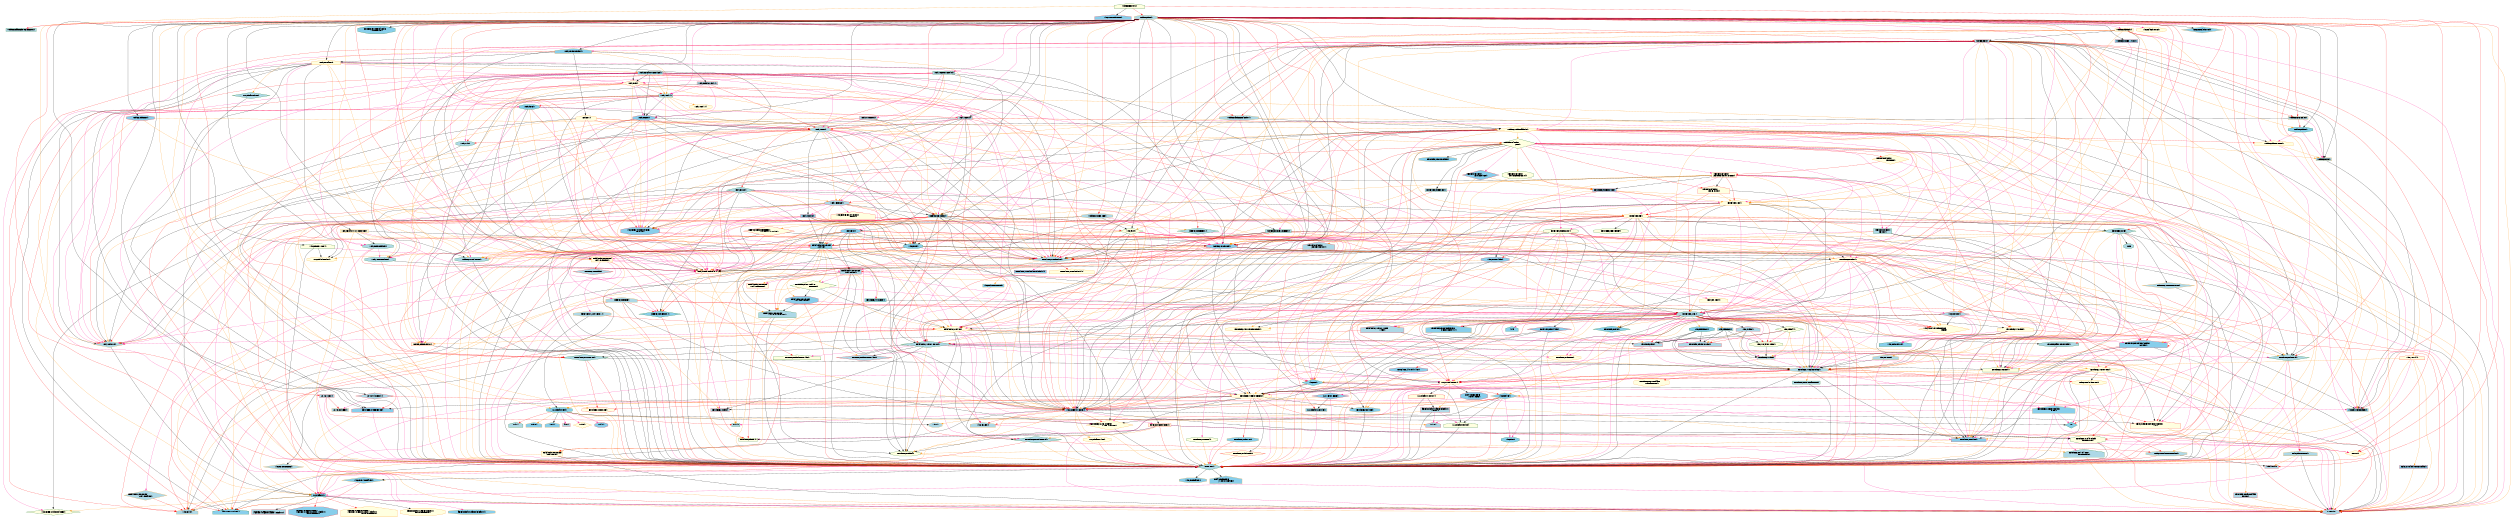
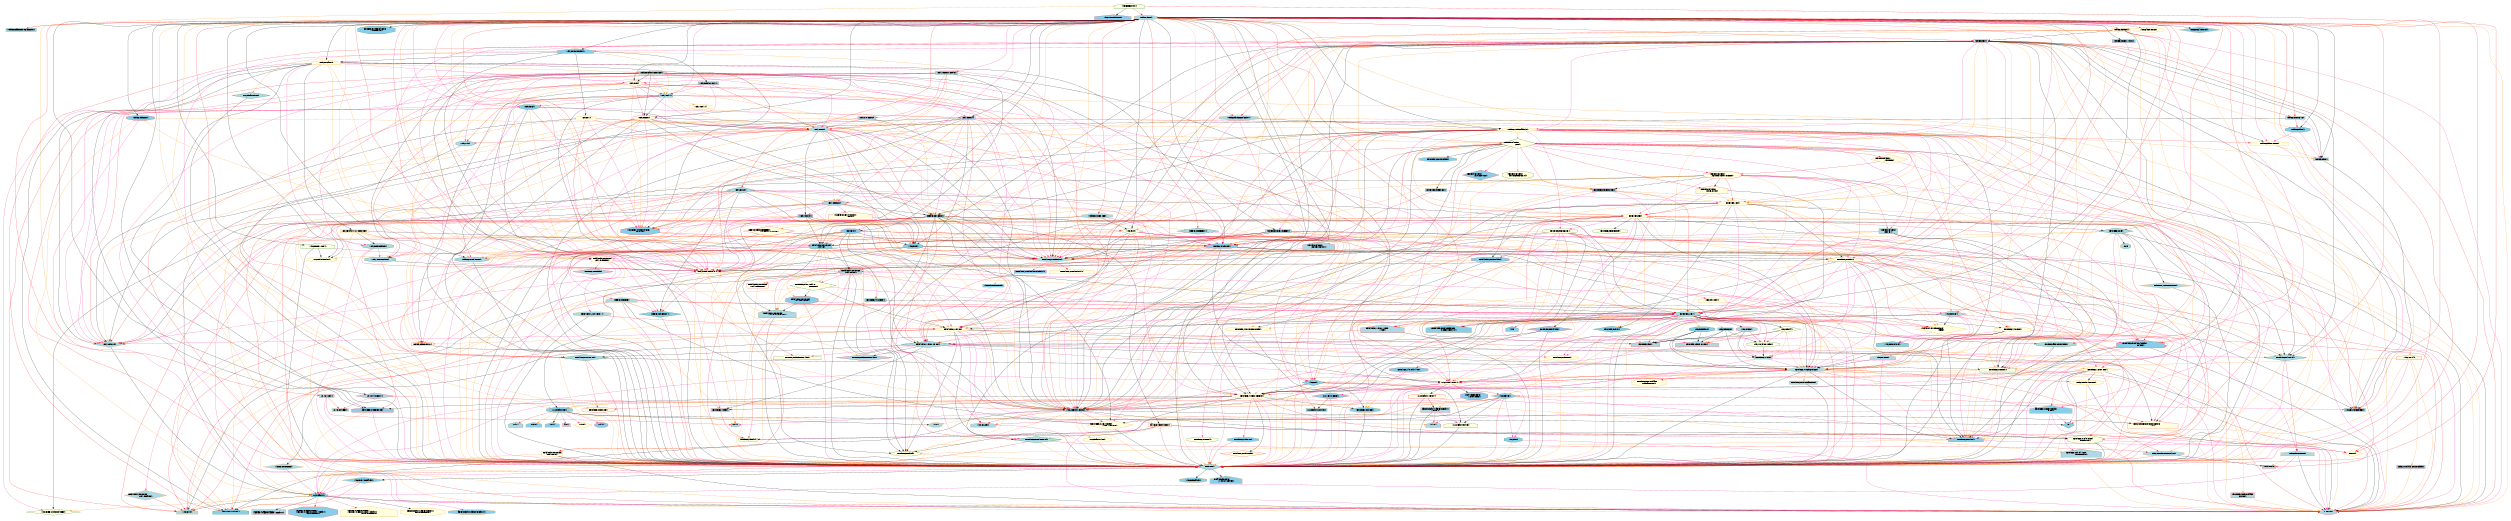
(644, 118) -> (644, 118)
(1724, 175) -> (1722, 175)
(1495, 260) -> (1490, 260)
(1748, 329) -> (1747, 329)
